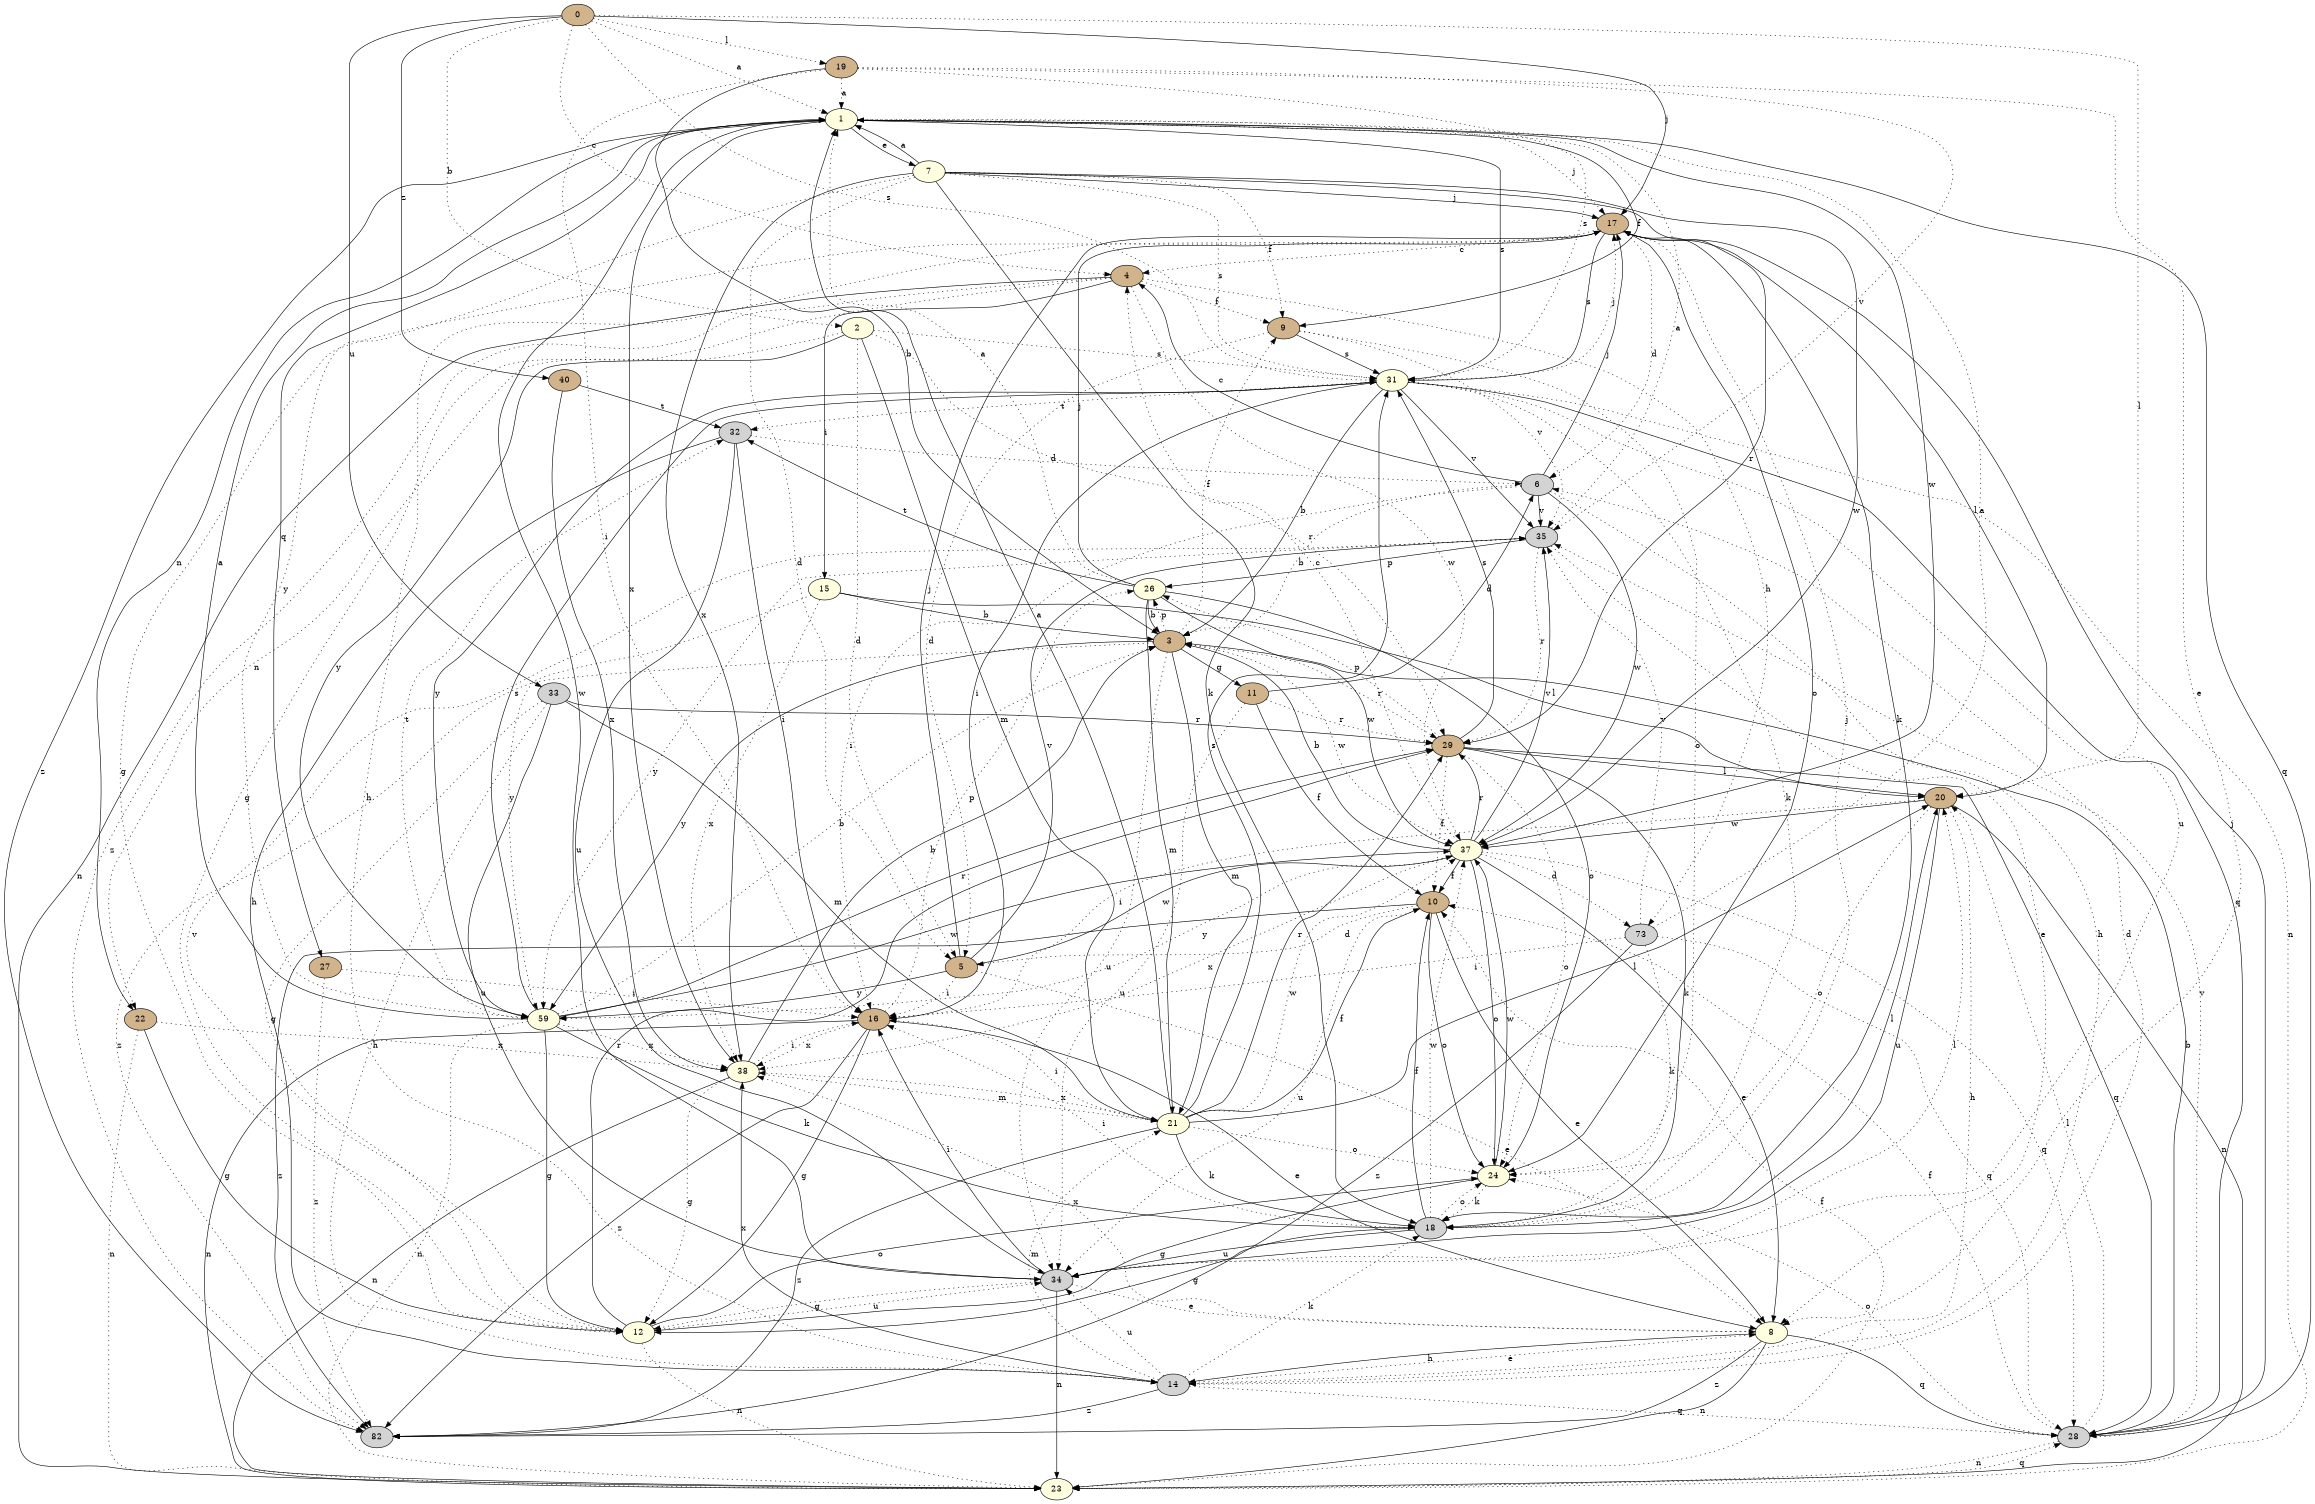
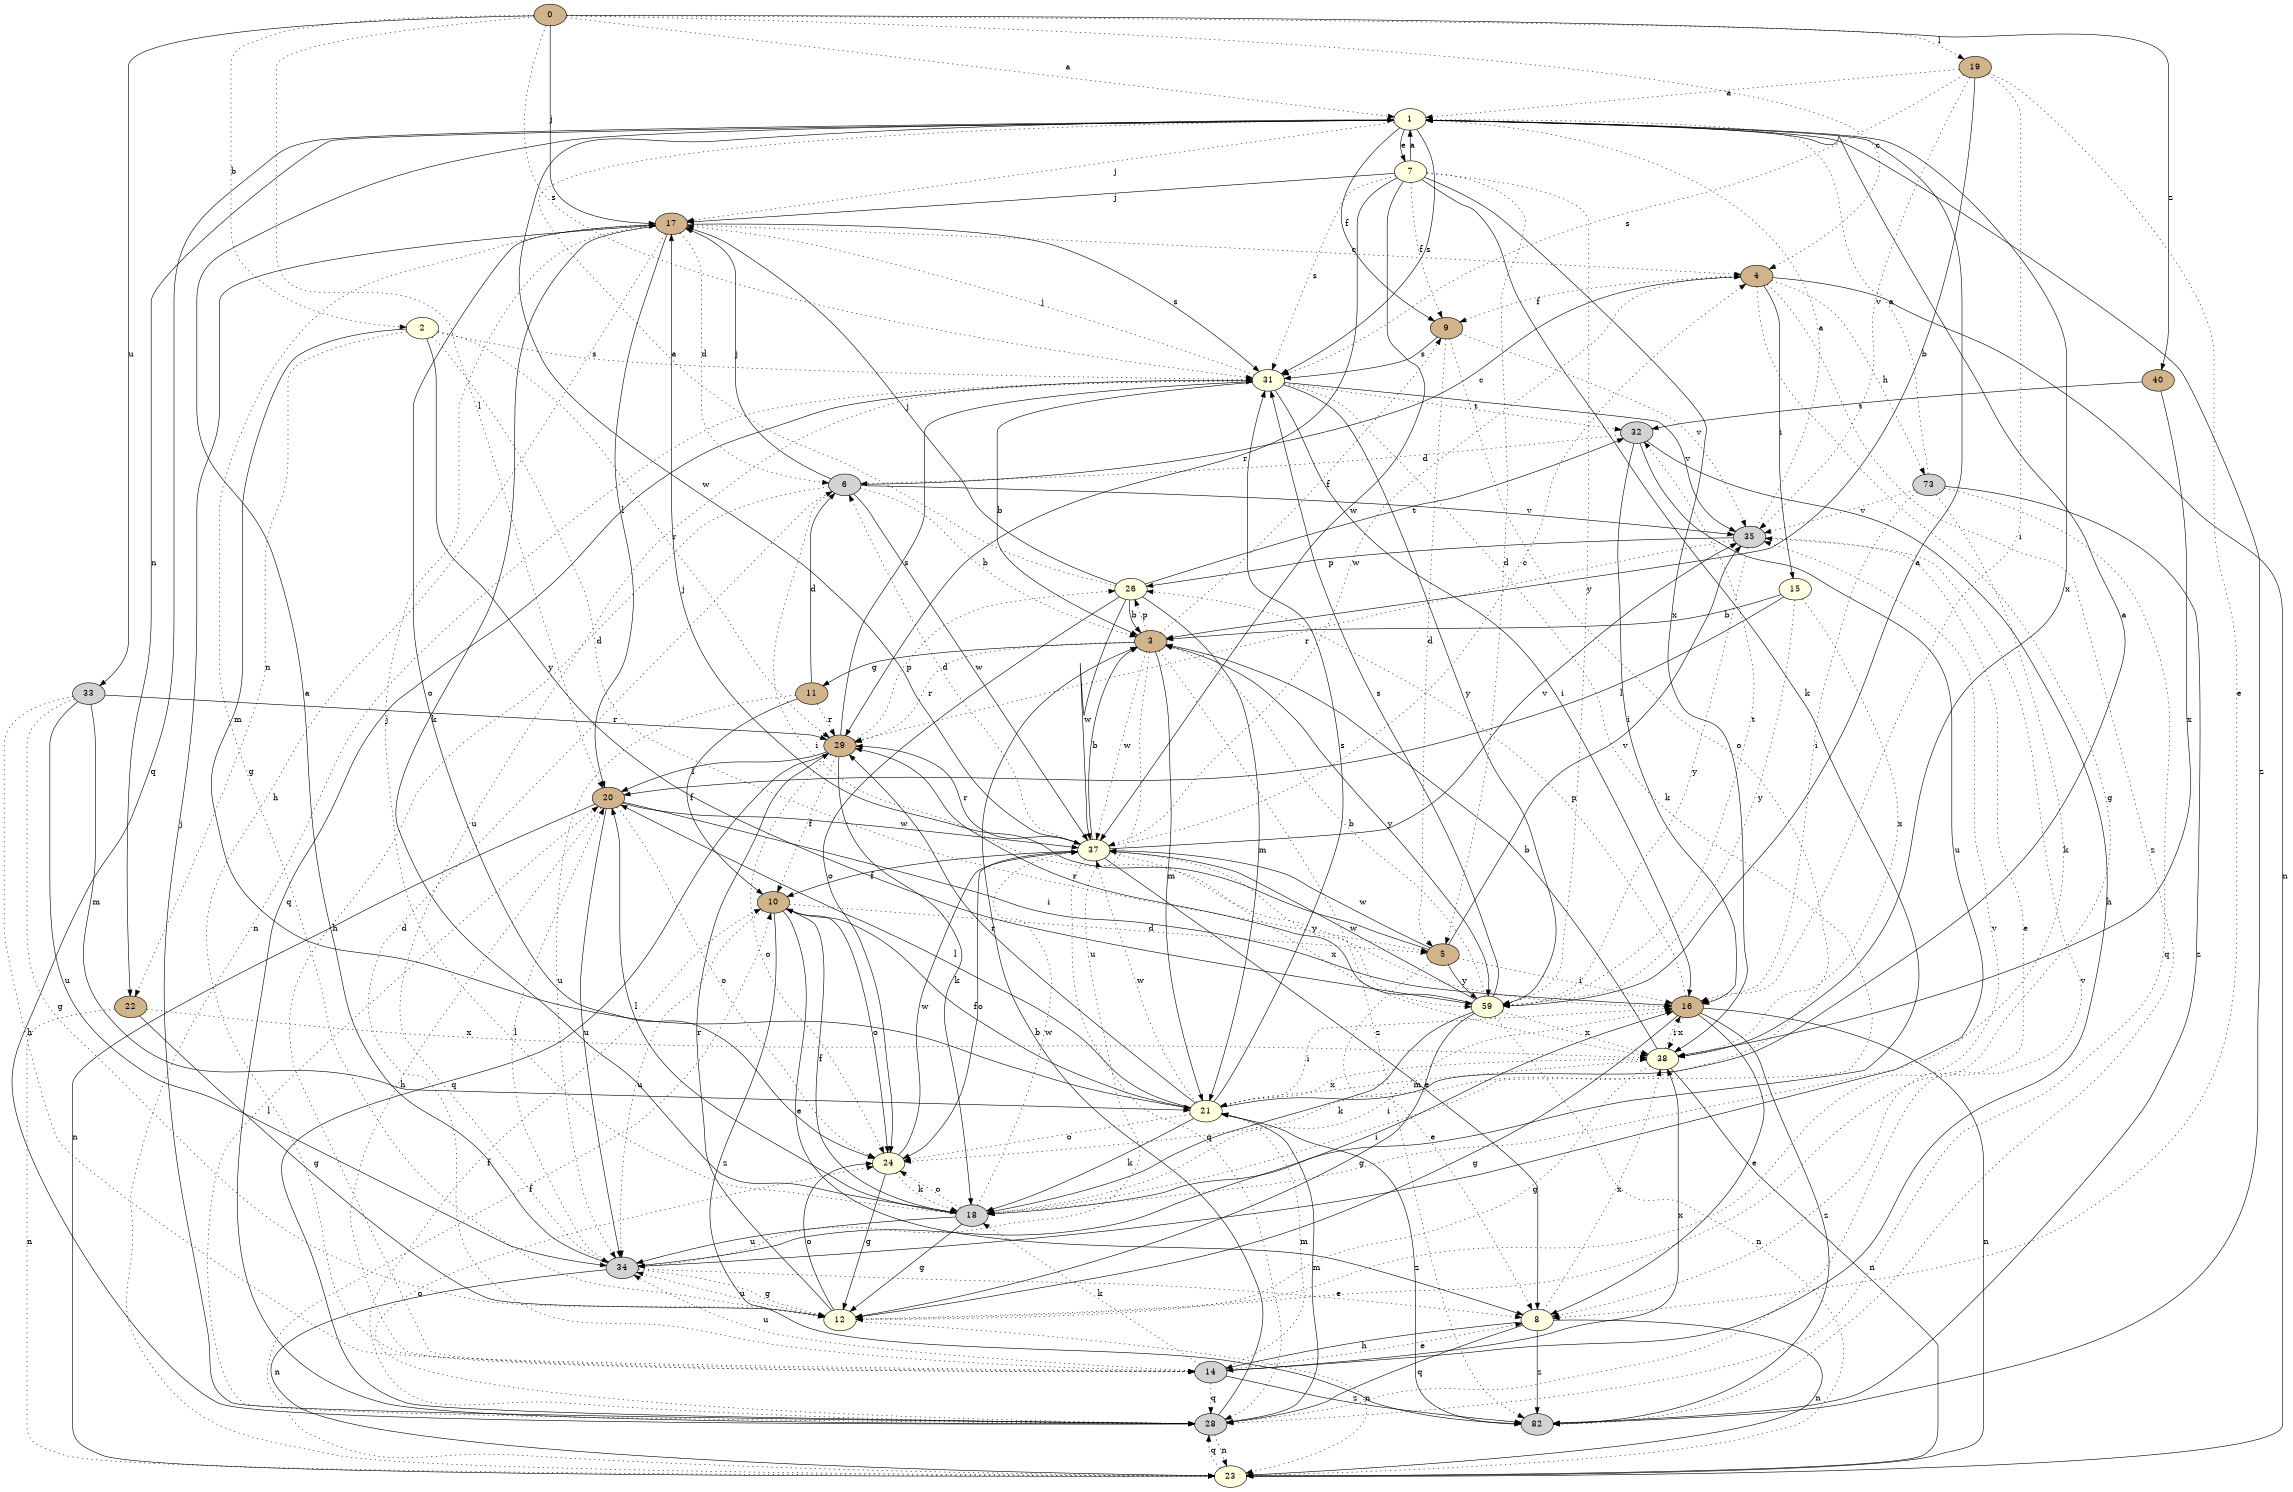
(582, 694) -> (308, 694)
(1411, 836) -> (1141, 923)
(1549, 879) -> (952, 687)
(325, 967) -> none
none -> (1312, 1277)
